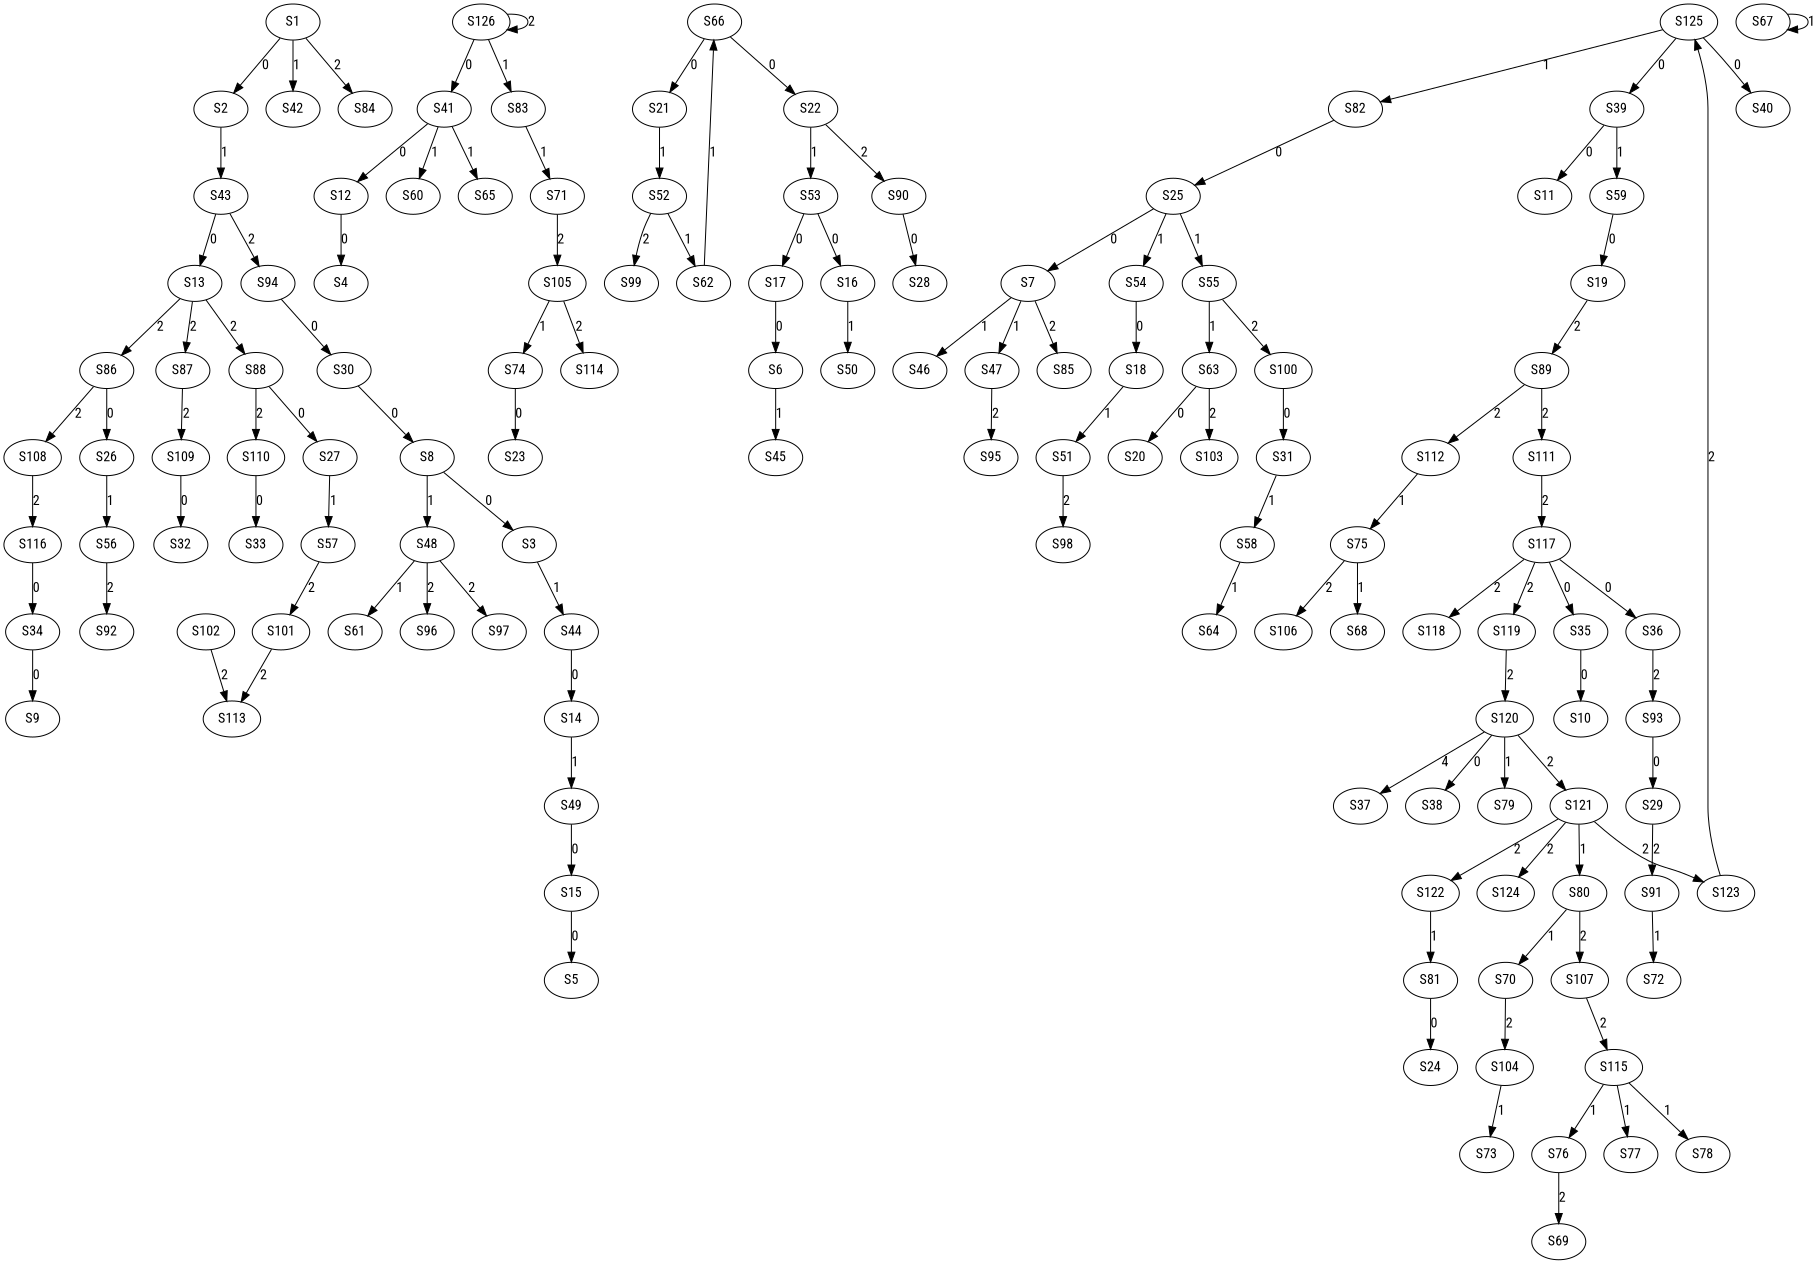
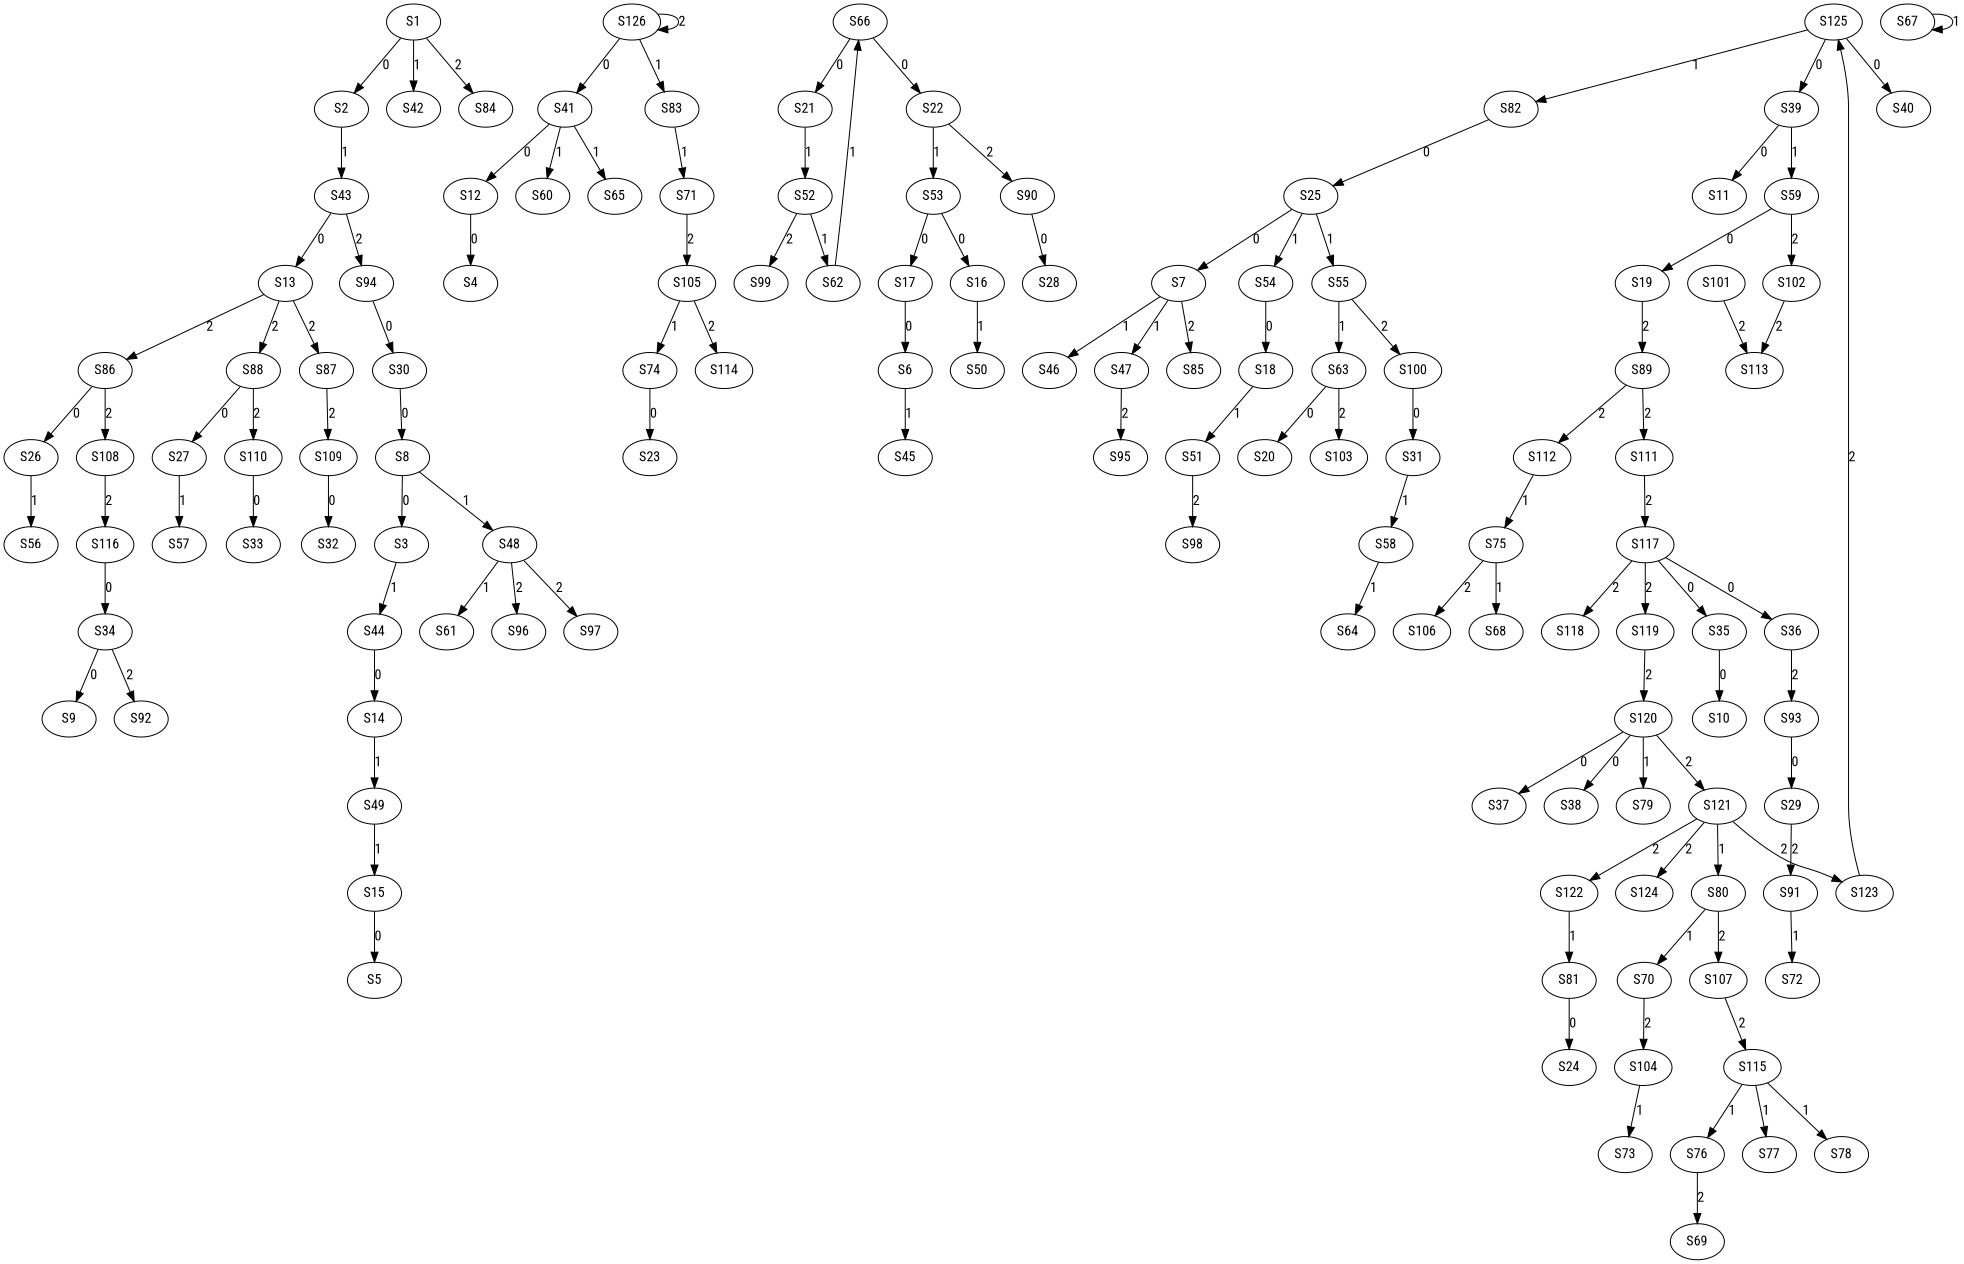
none -> (1791, 235)
(107, 583) -> (121, 671)
(307, 584) -> none
(1445, 763) -> (1584, 763)
(575, 850) -> (378, 850)
